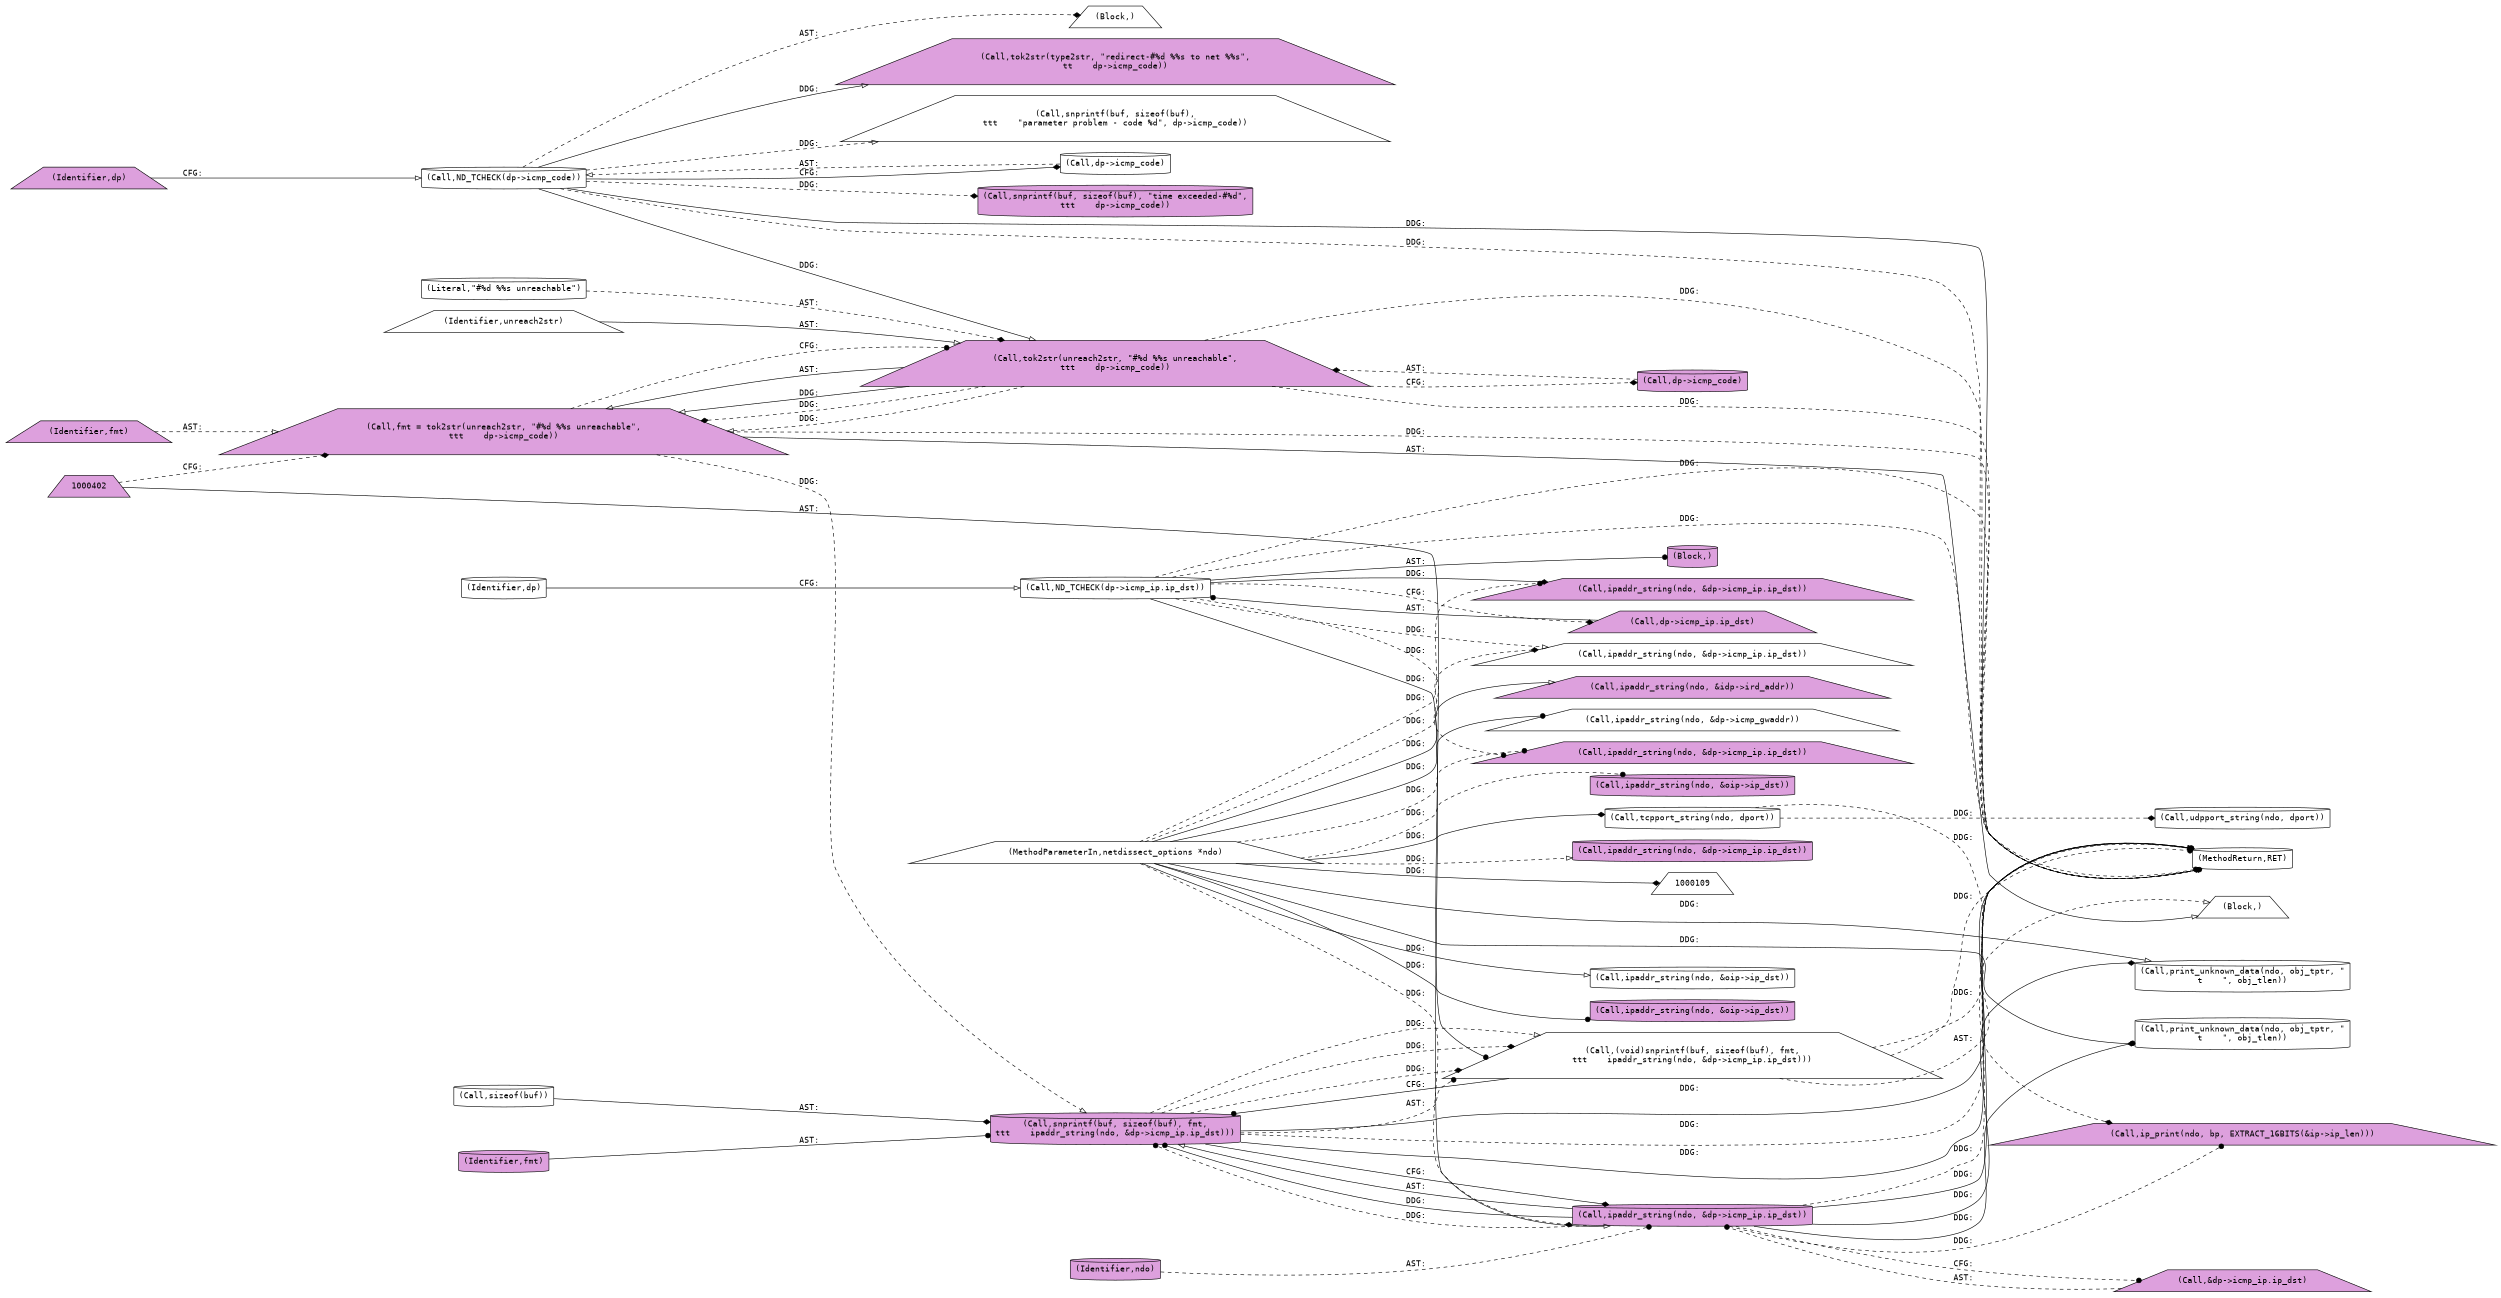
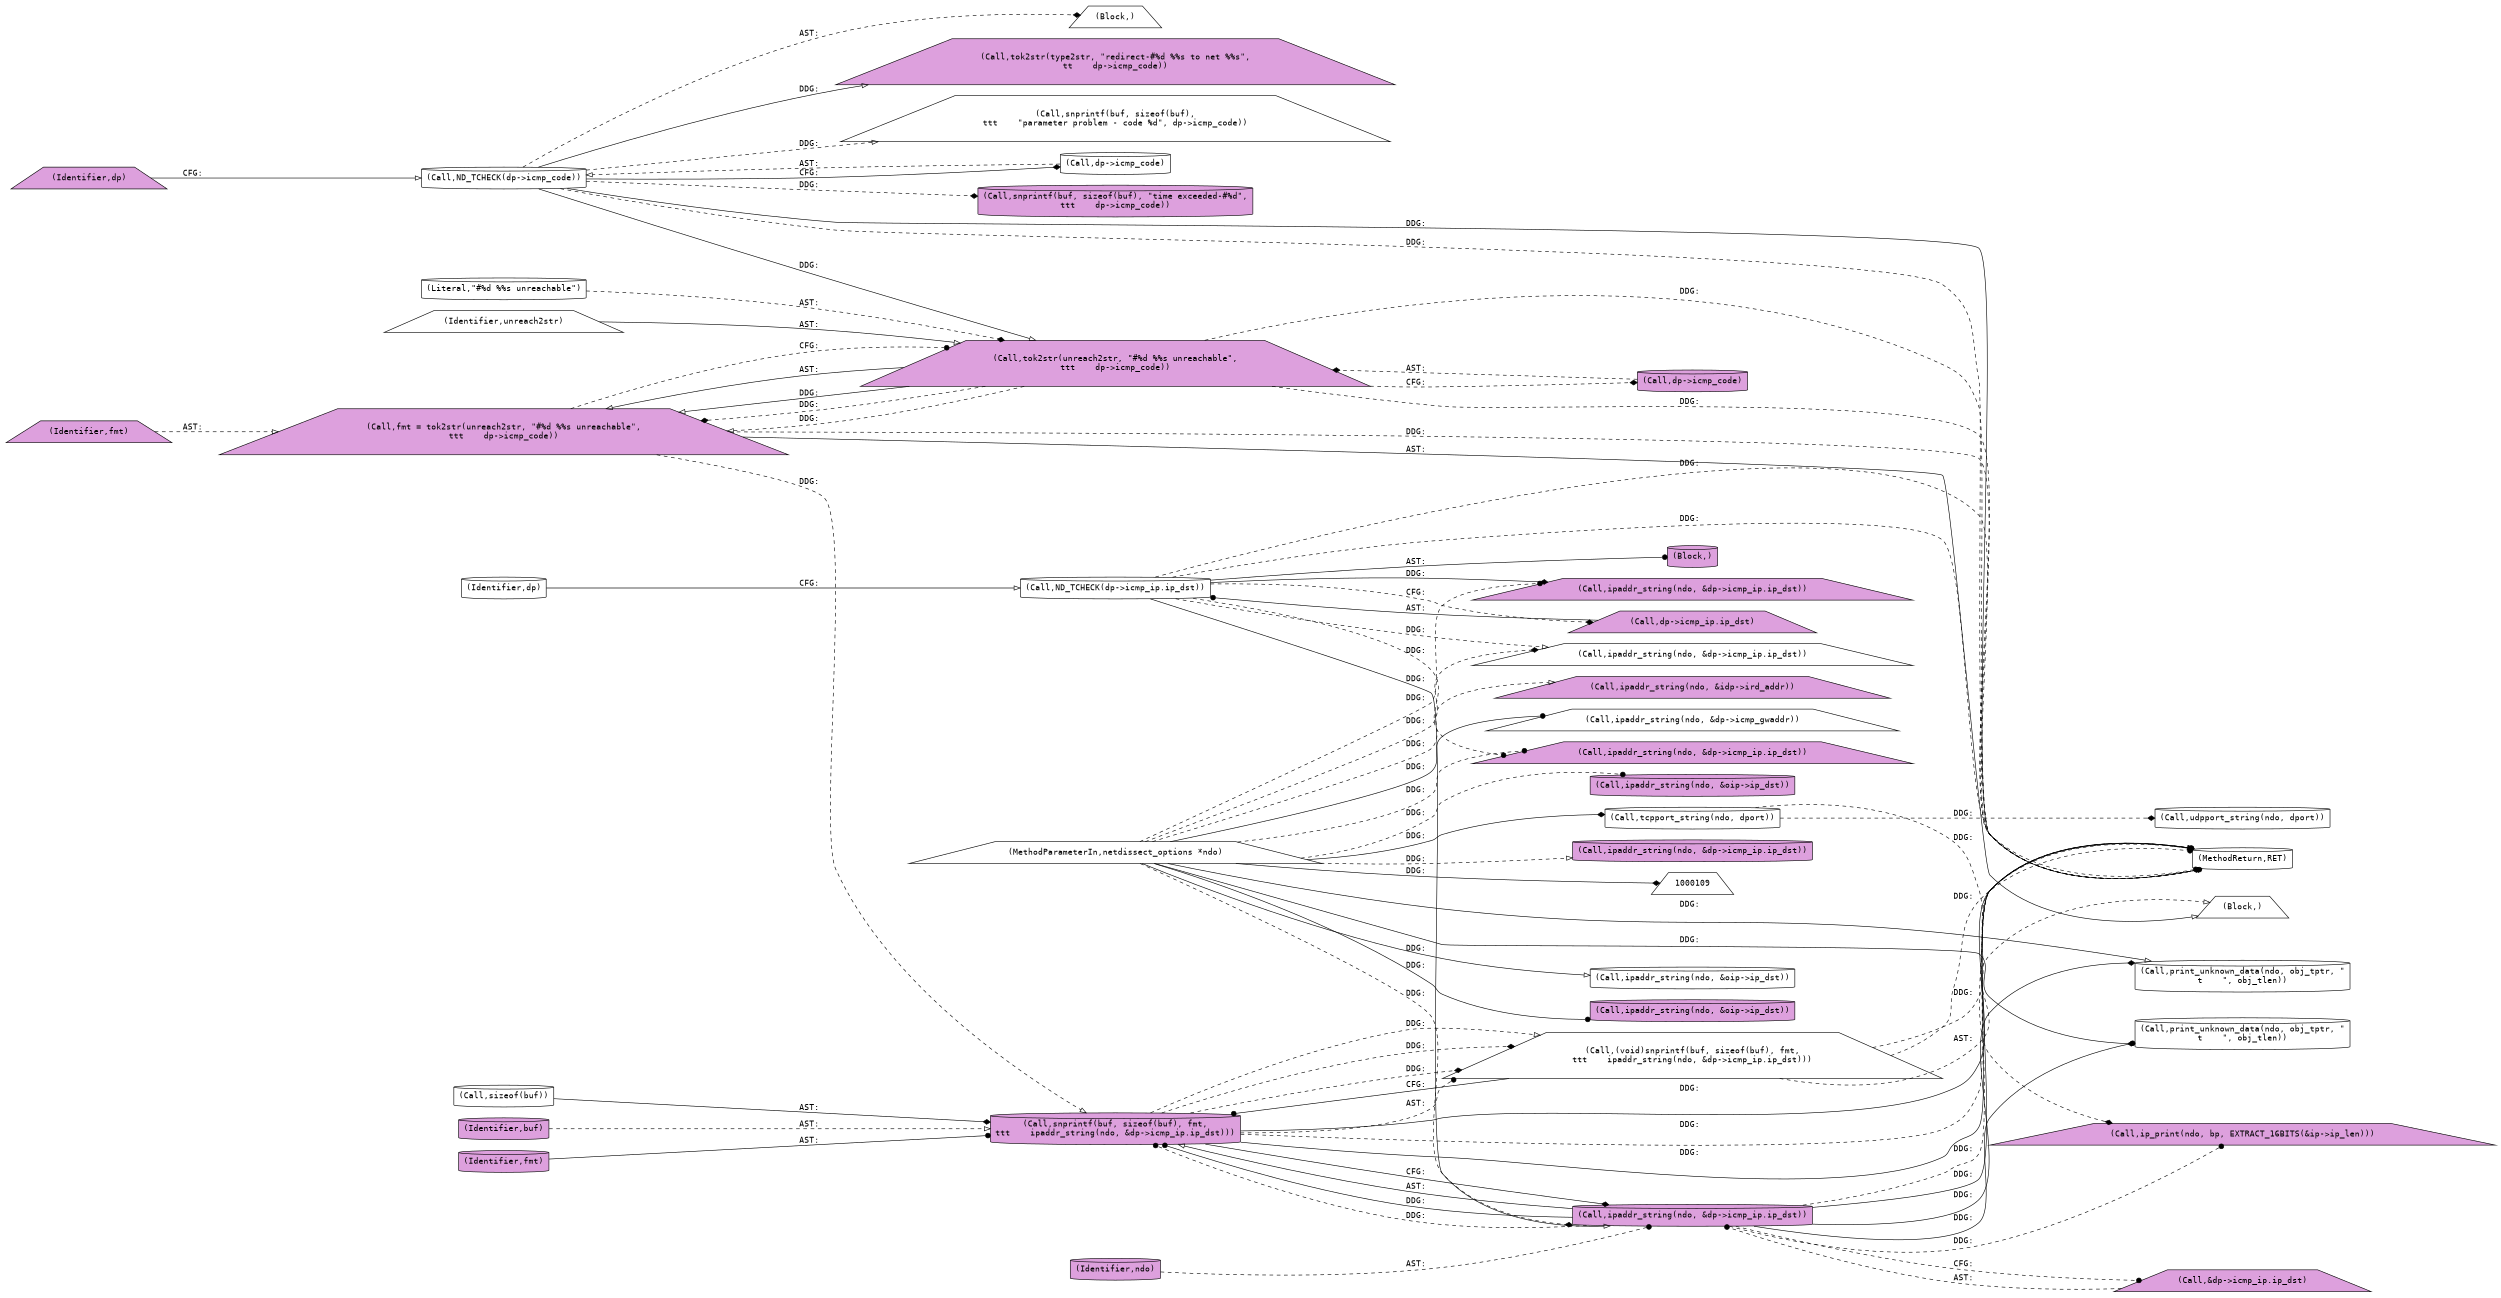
(89, 486) -> none
(1368, 773) -> (1368, 773)
none -> (504, 1129)
